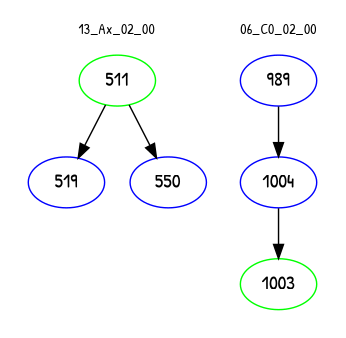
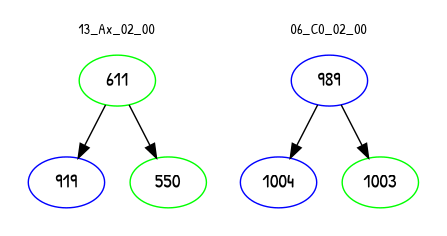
(117, 81) -> (117, 81)
(66, 182) -> (66, 182)
(168, 182) -> (168, 182)
(279, 226) -> (352, 125)
